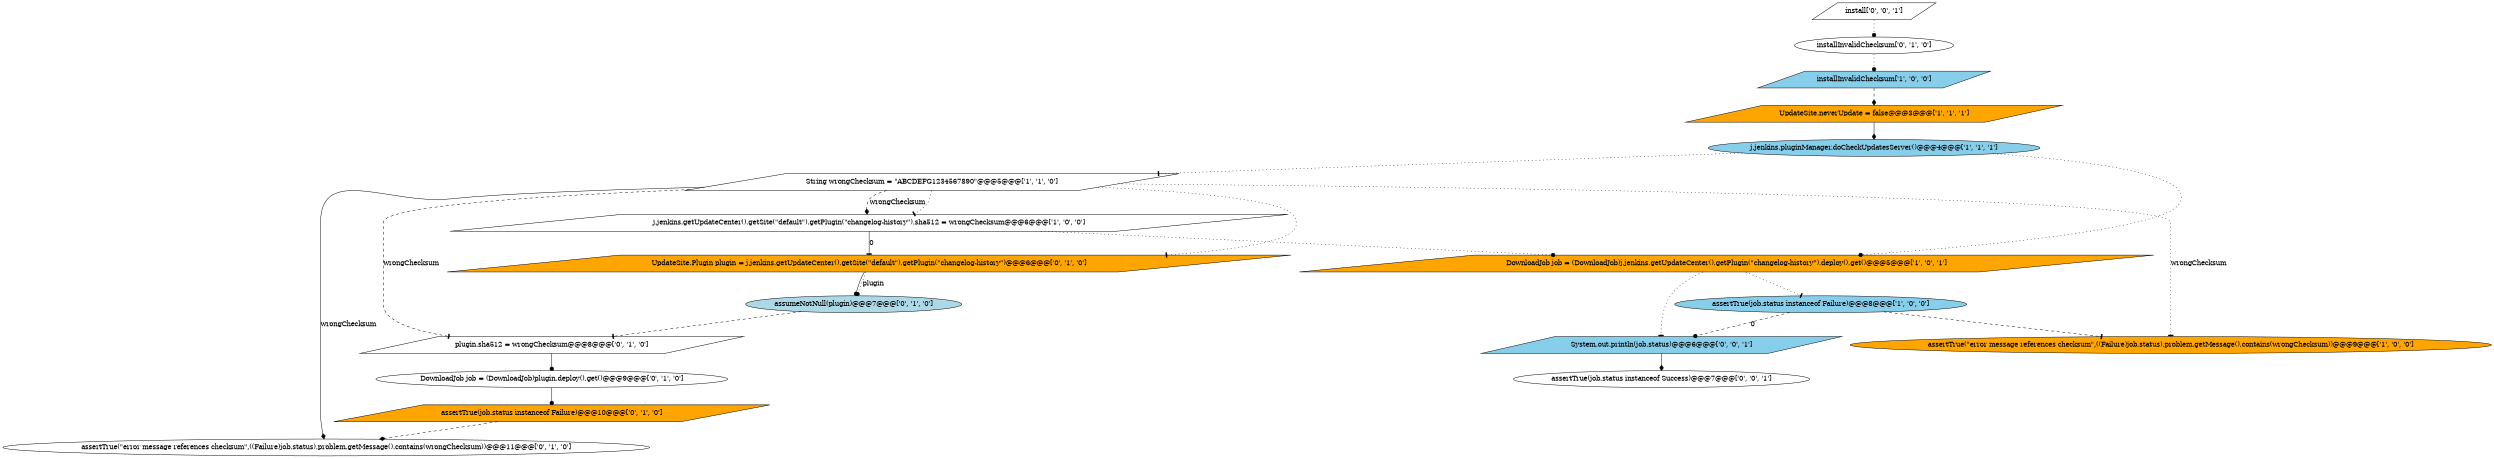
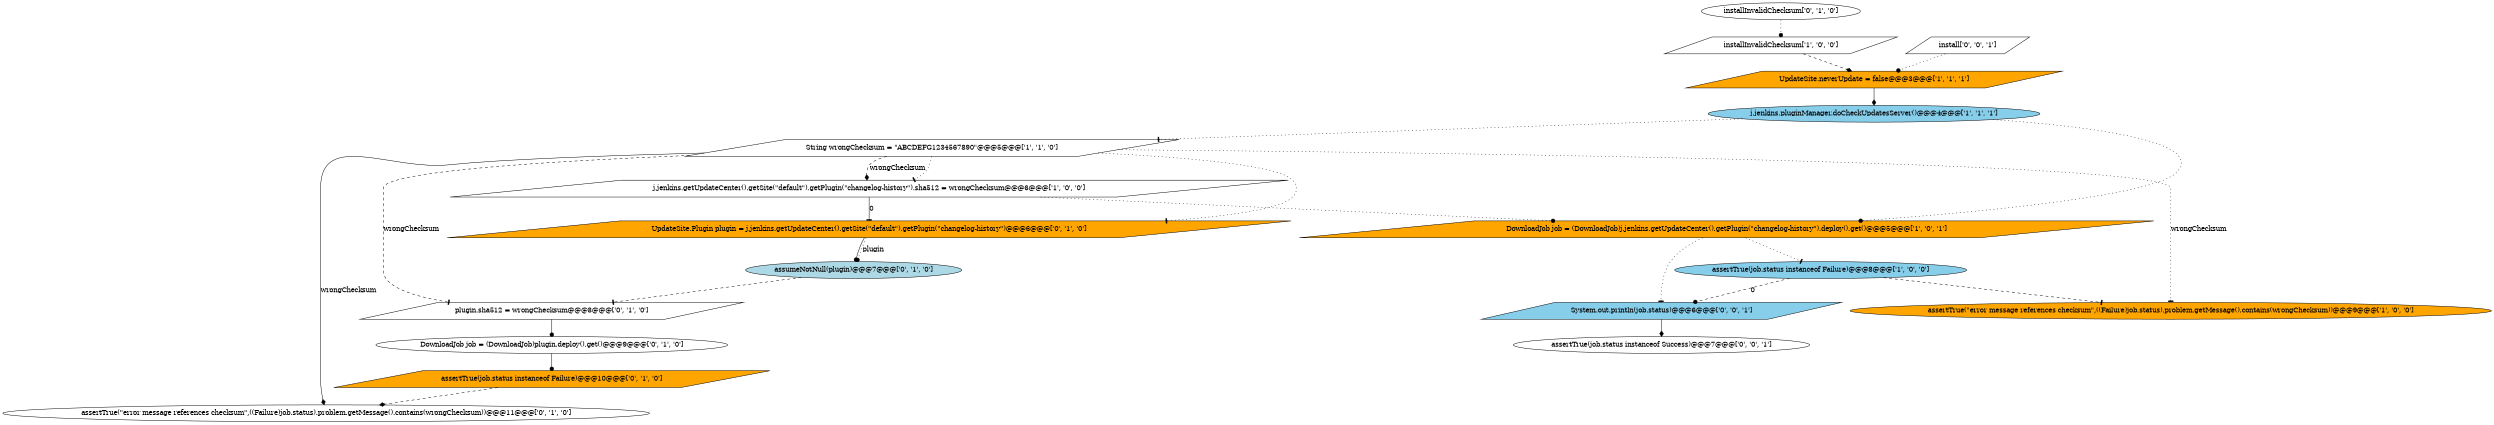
(1874, 26) -> (1923, 62)
(1874, 80) -> (1781, 45)
